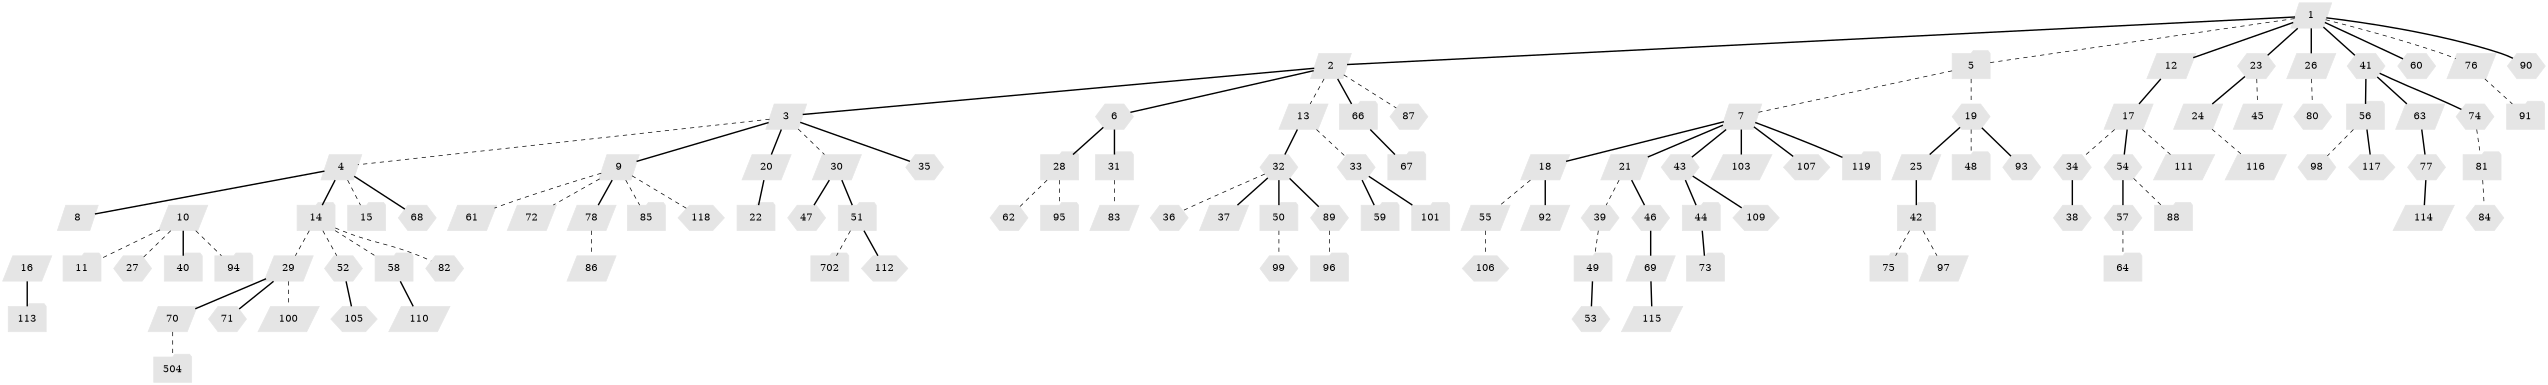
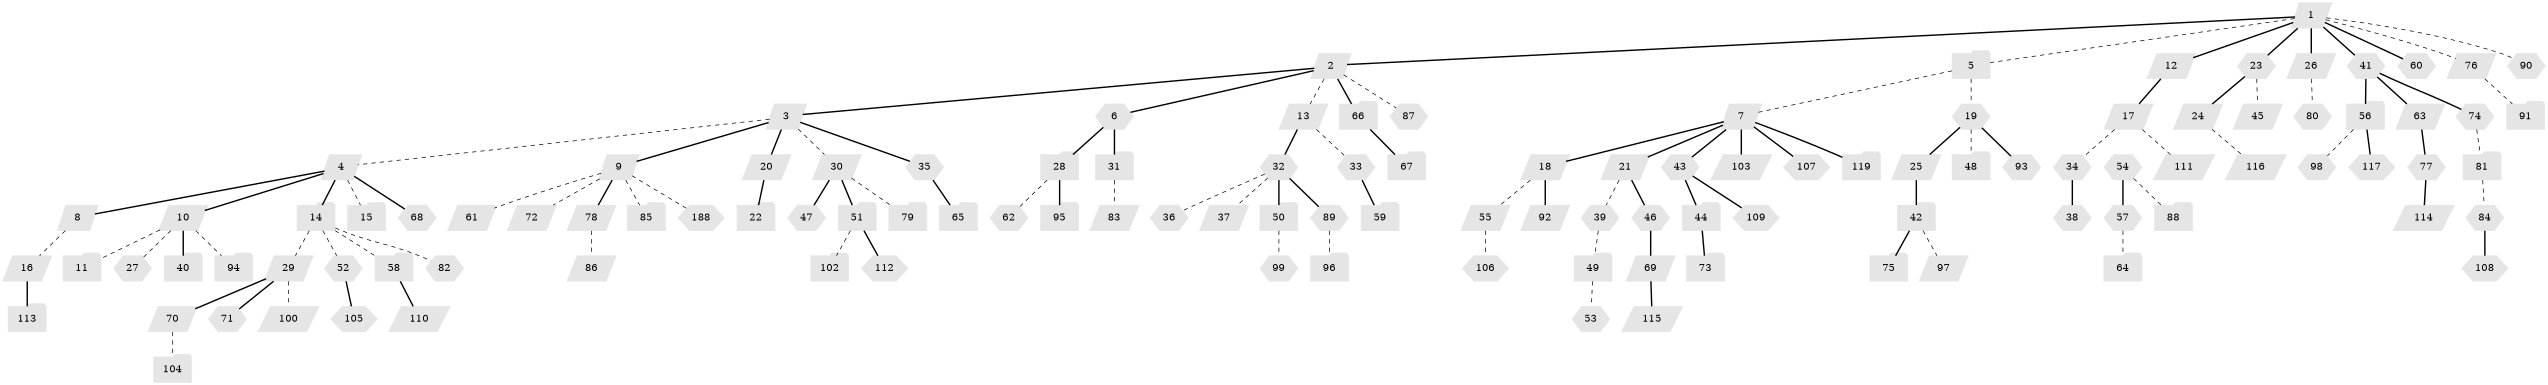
(2421, 33) -> (2421, 33)
(2126, 142) -> none
none -> (264, 192)
(1253, 192) -> (1253, 192)
(1060, 193) -> (1060, 193)
(701, 218) -> (701, 218)
none -> (908, 218)
none -> (958, 218)
(1431, 218) -> none
none -> (52, 243)
(1903, 243) -> (1903, 243)
(830, 268) -> (830, 268)
none -> (2485, 268)
(1592, 294) -> (1592, 294)
(173, 370) -> (173, 370)
